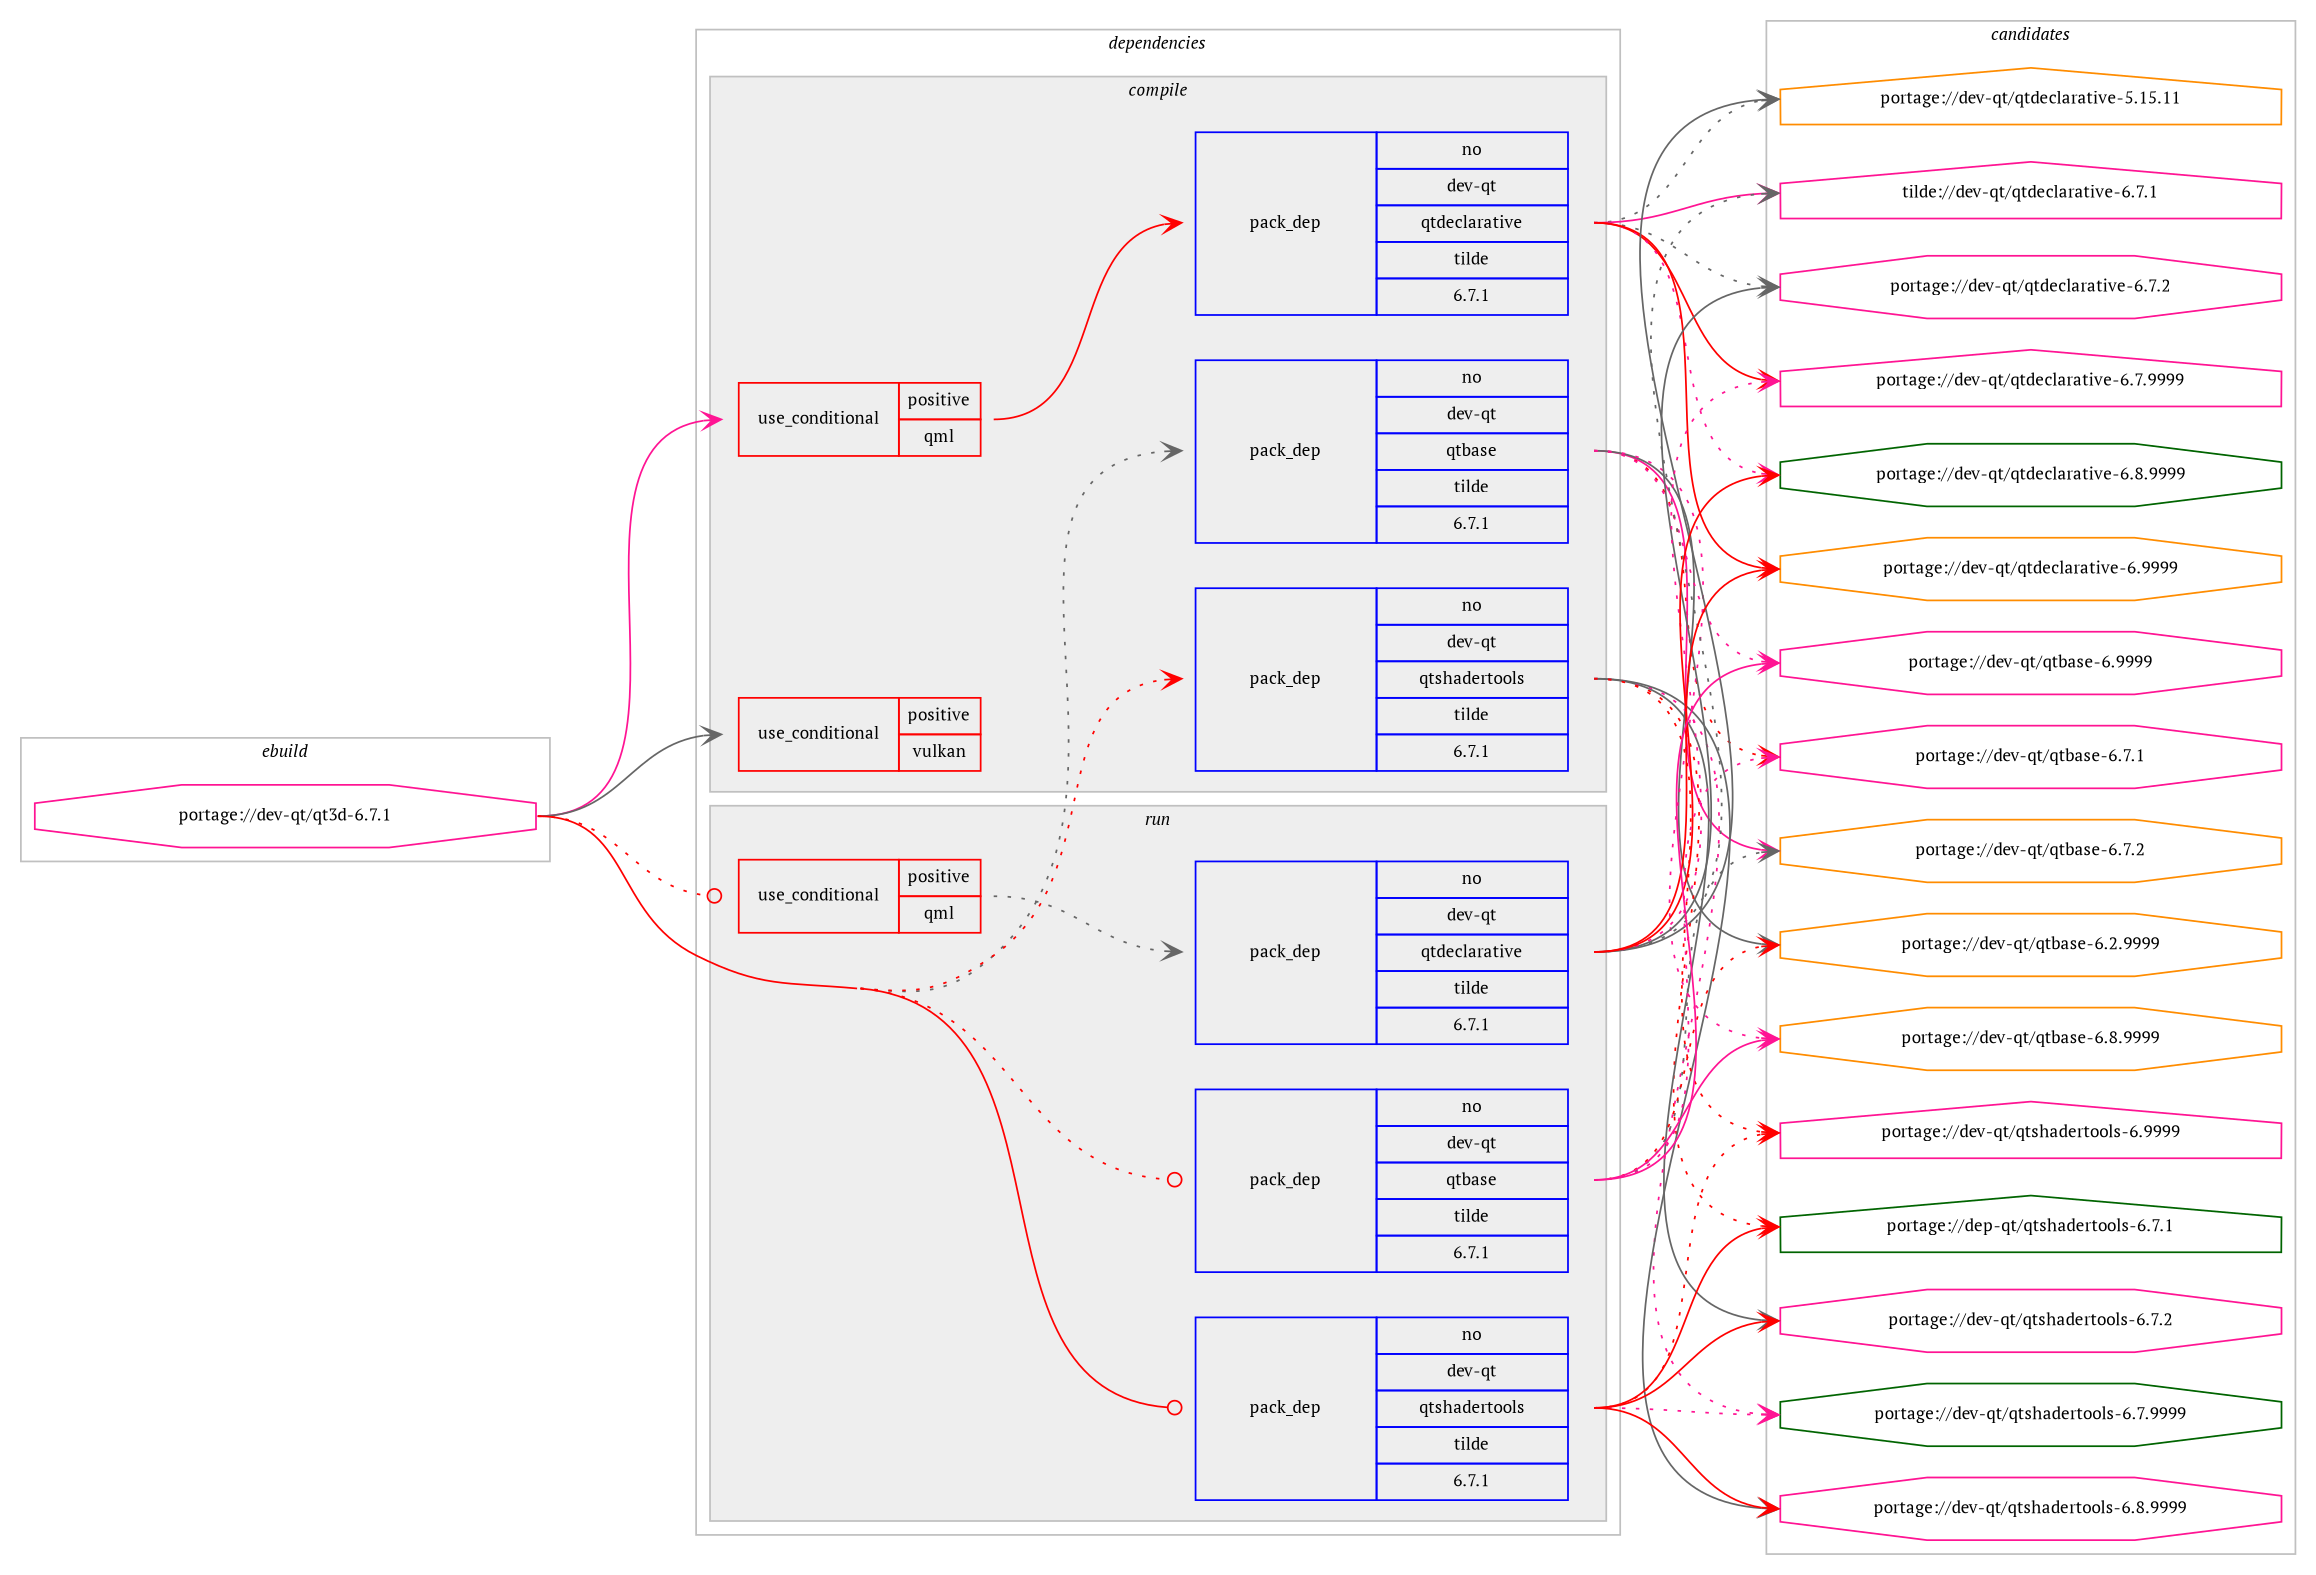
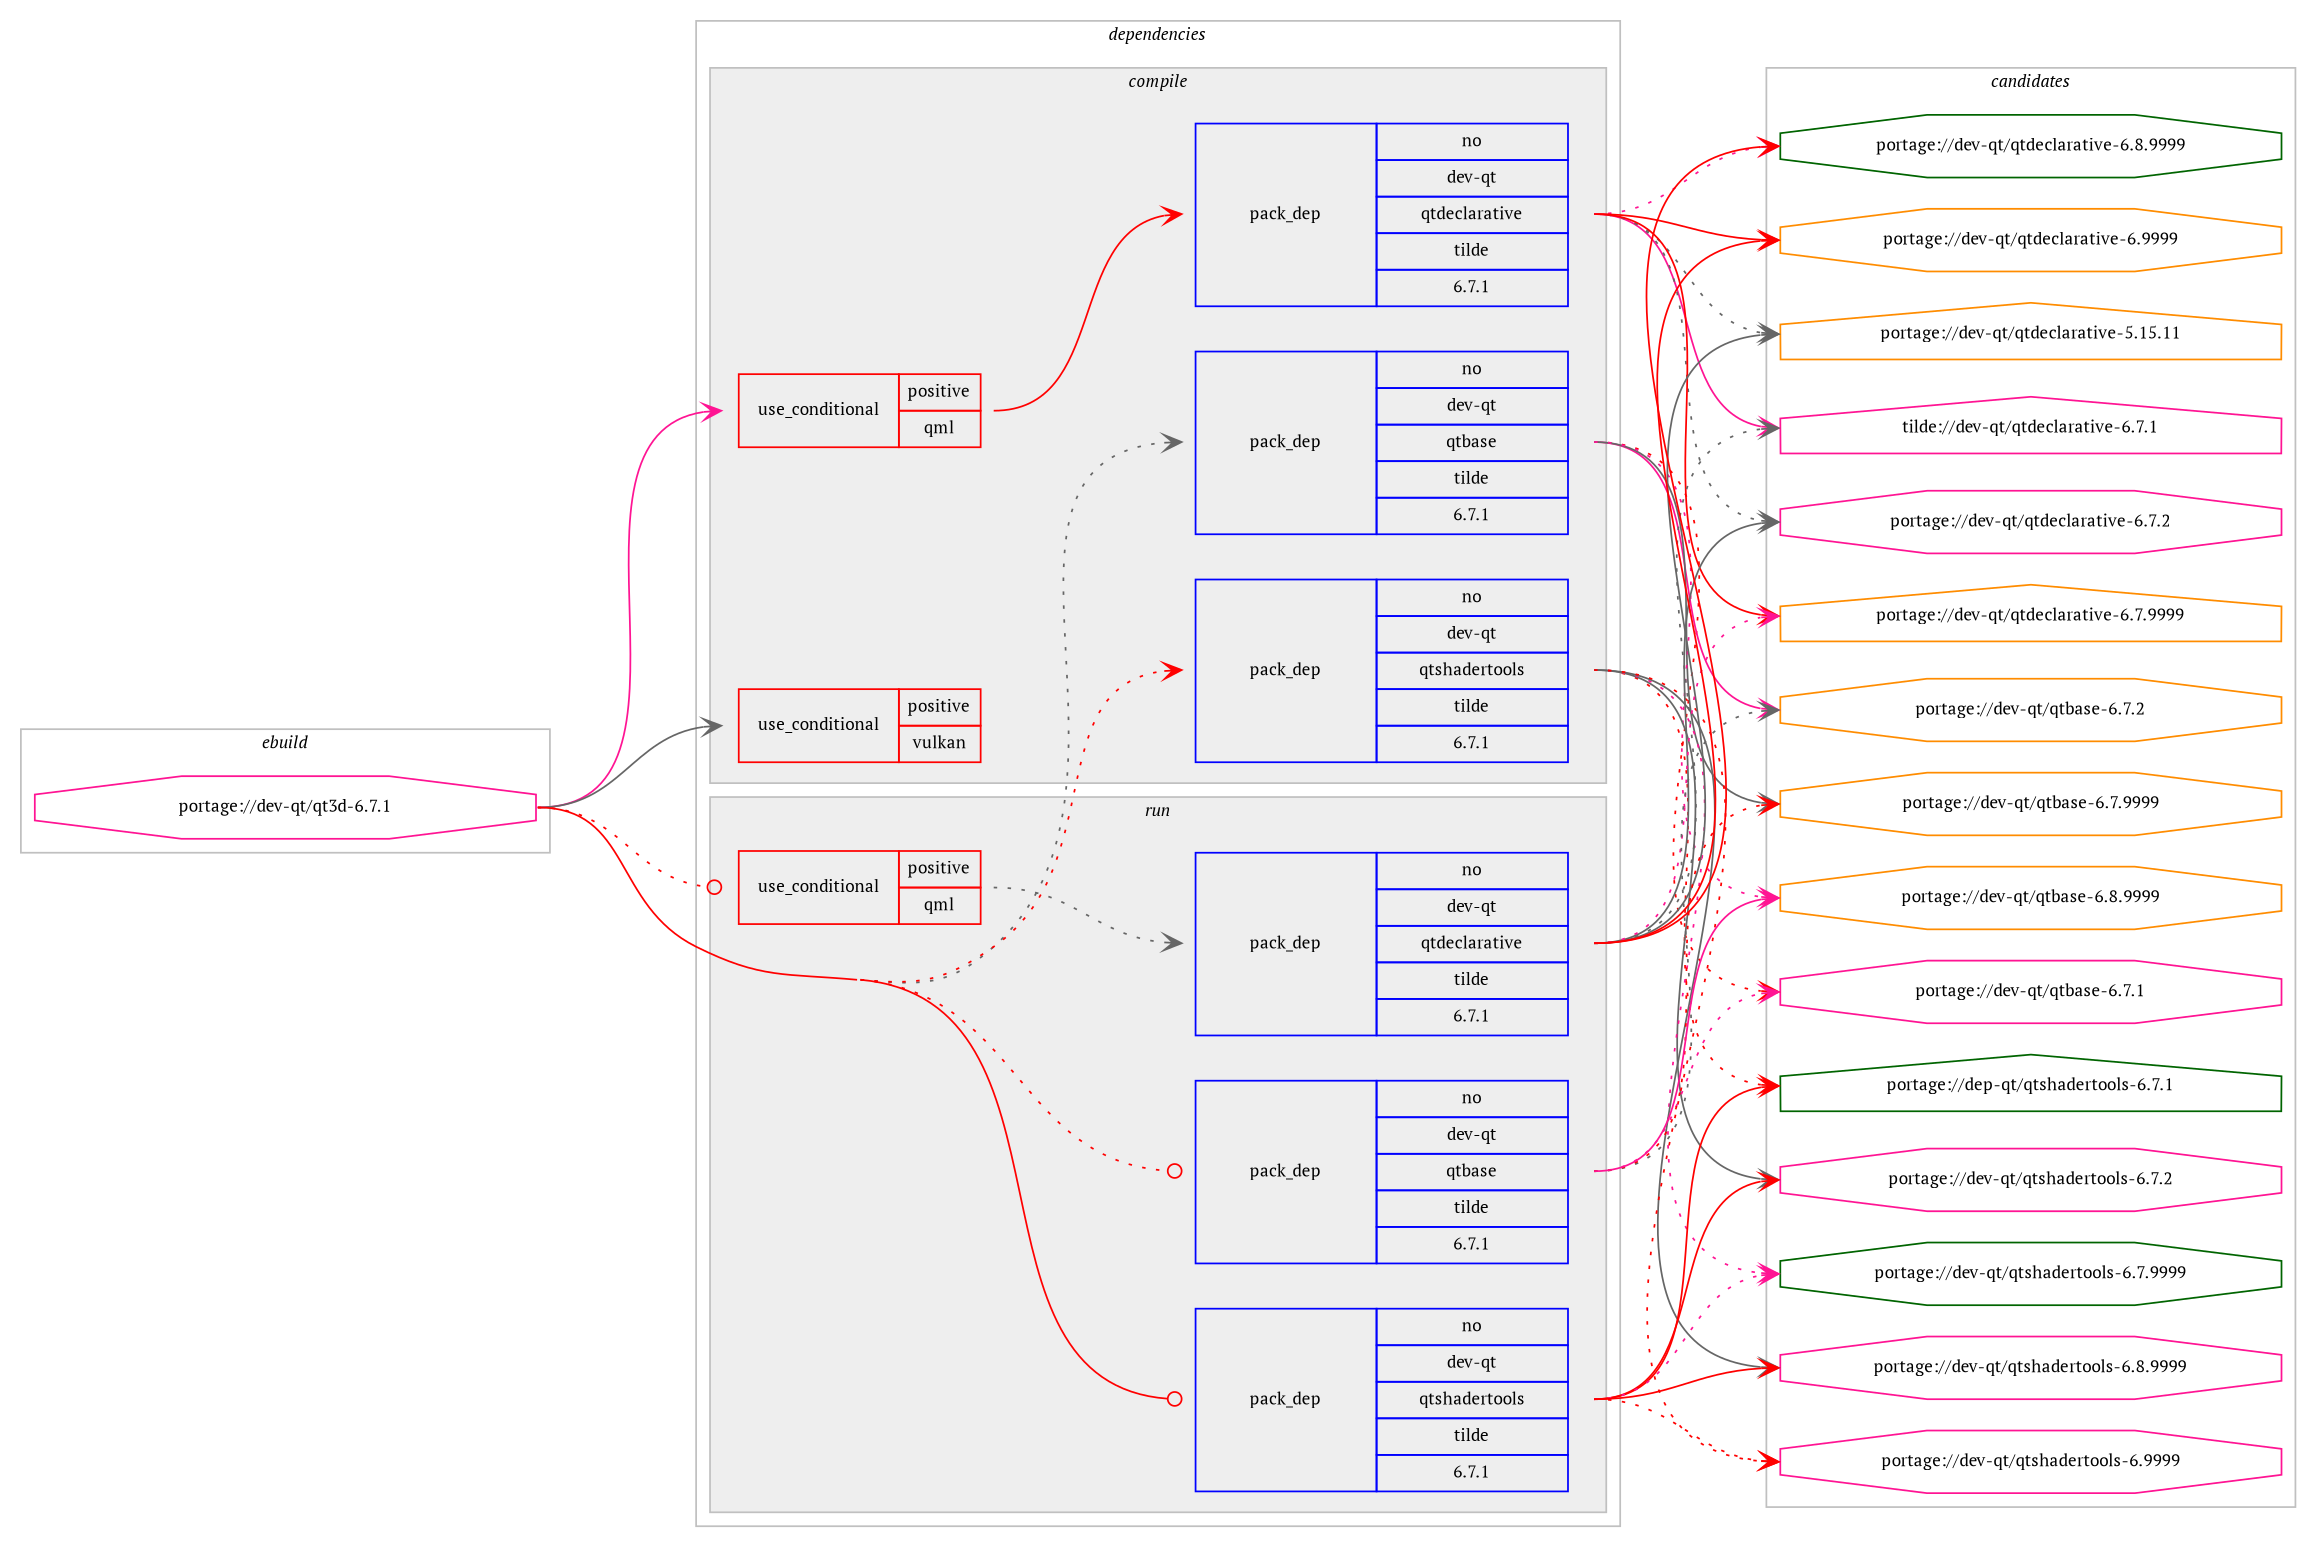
(2031, 381) -> (2031, 616)
(2031, 663) -> none
(2031, 945) -> (2031, 804)
(2031, 1133) -> (2031, 1462)
